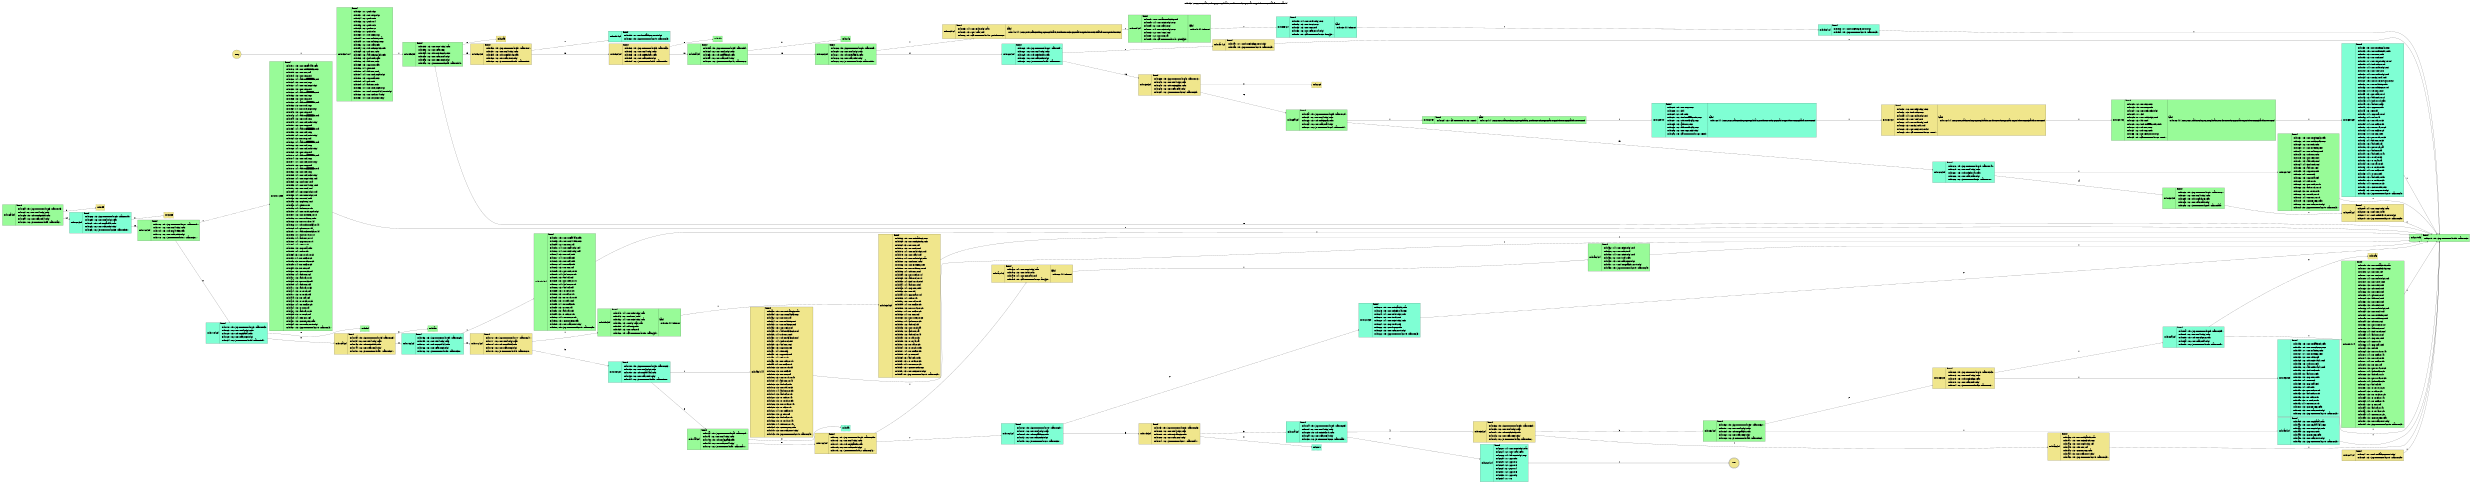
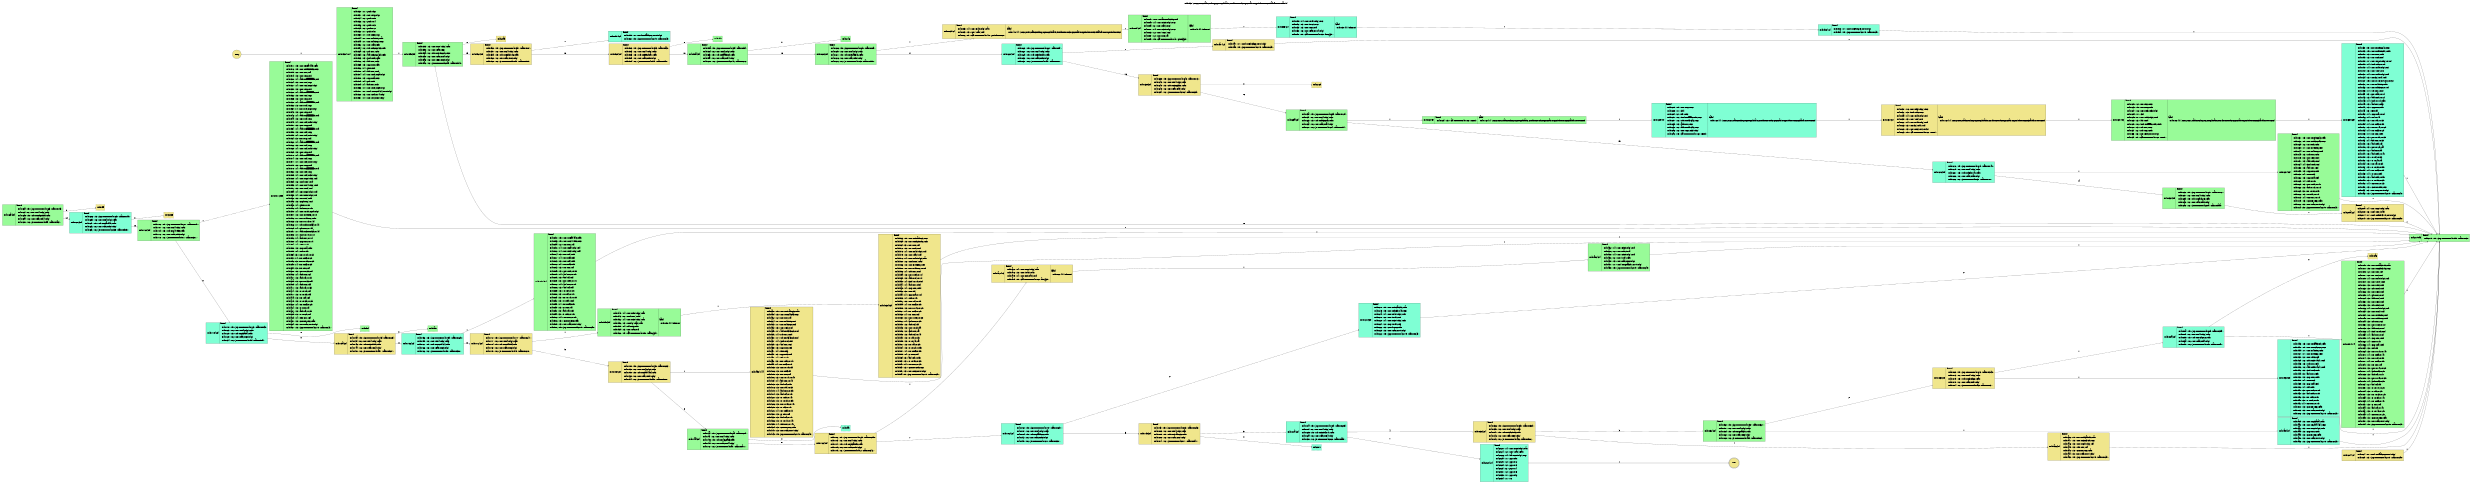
(639, 372) -> (639, 372)
